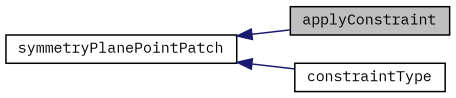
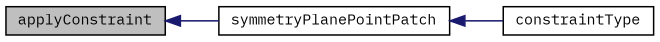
(271, 32) -> (200, 21)
